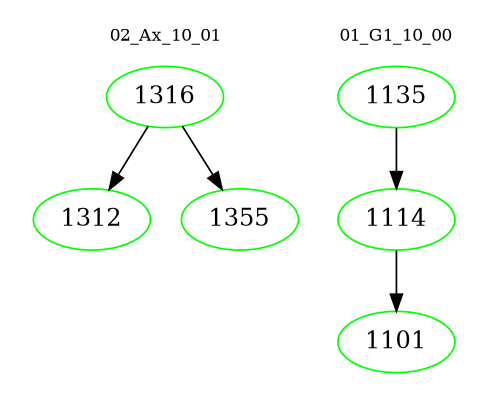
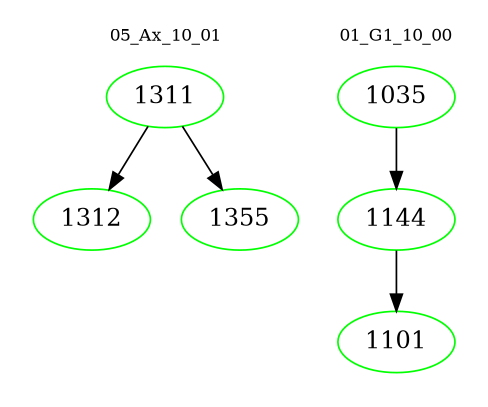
(166, 37) -> (166, 37)
(165, 97) -> (165, 97)
(396, 97) -> (396, 97)
(396, 219) -> (396, 219)
